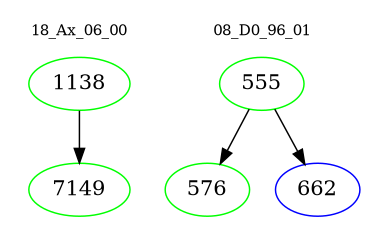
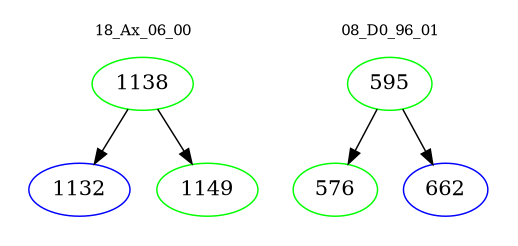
(262, 84) -> (390, 84)
none -> (79, 190)
(79, 190) -> (207, 190)
